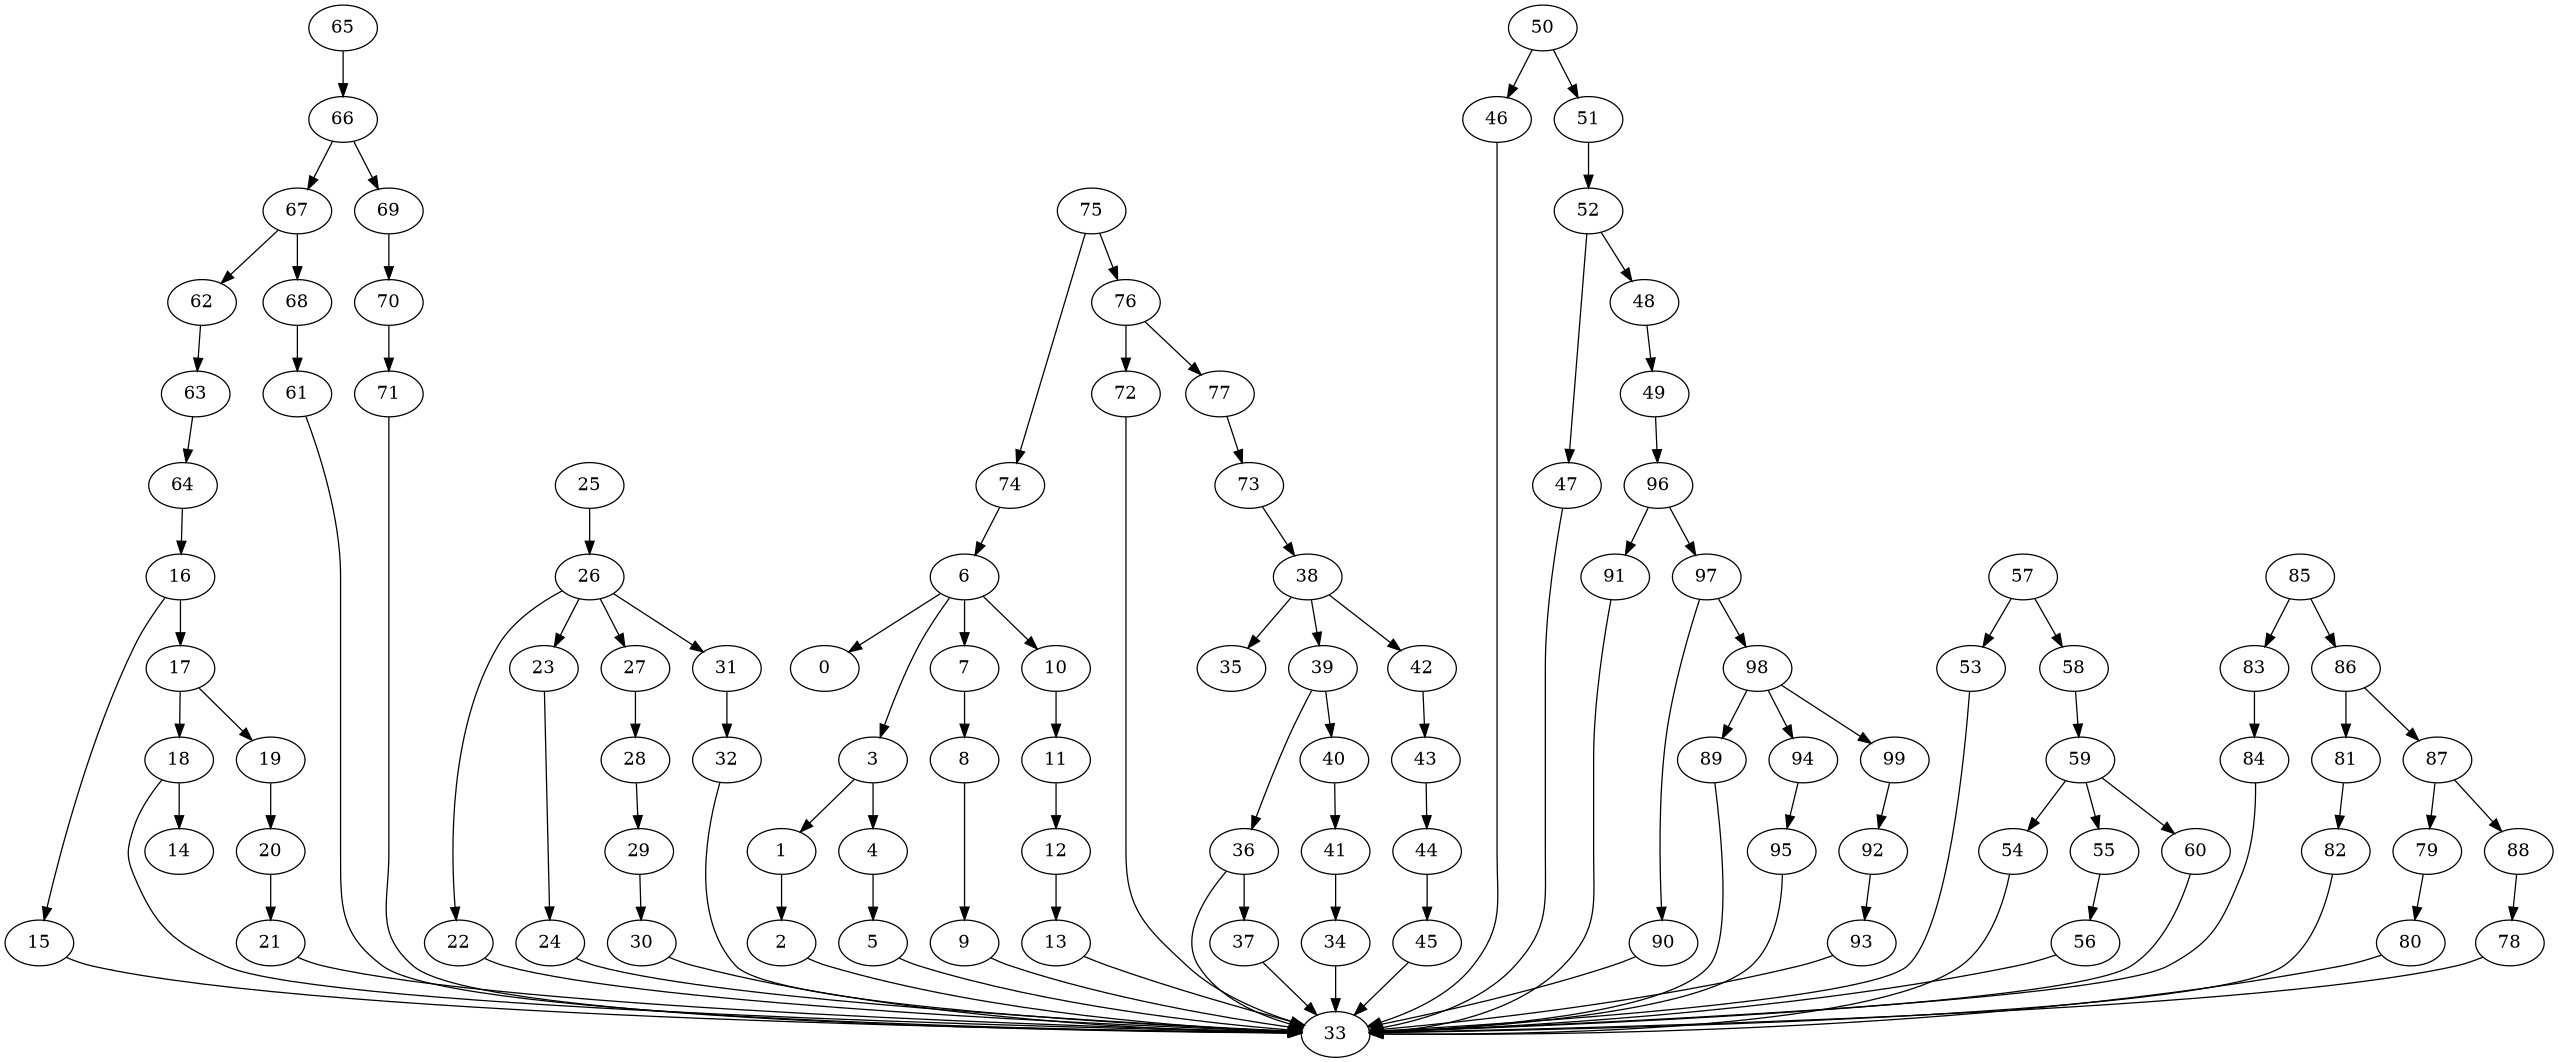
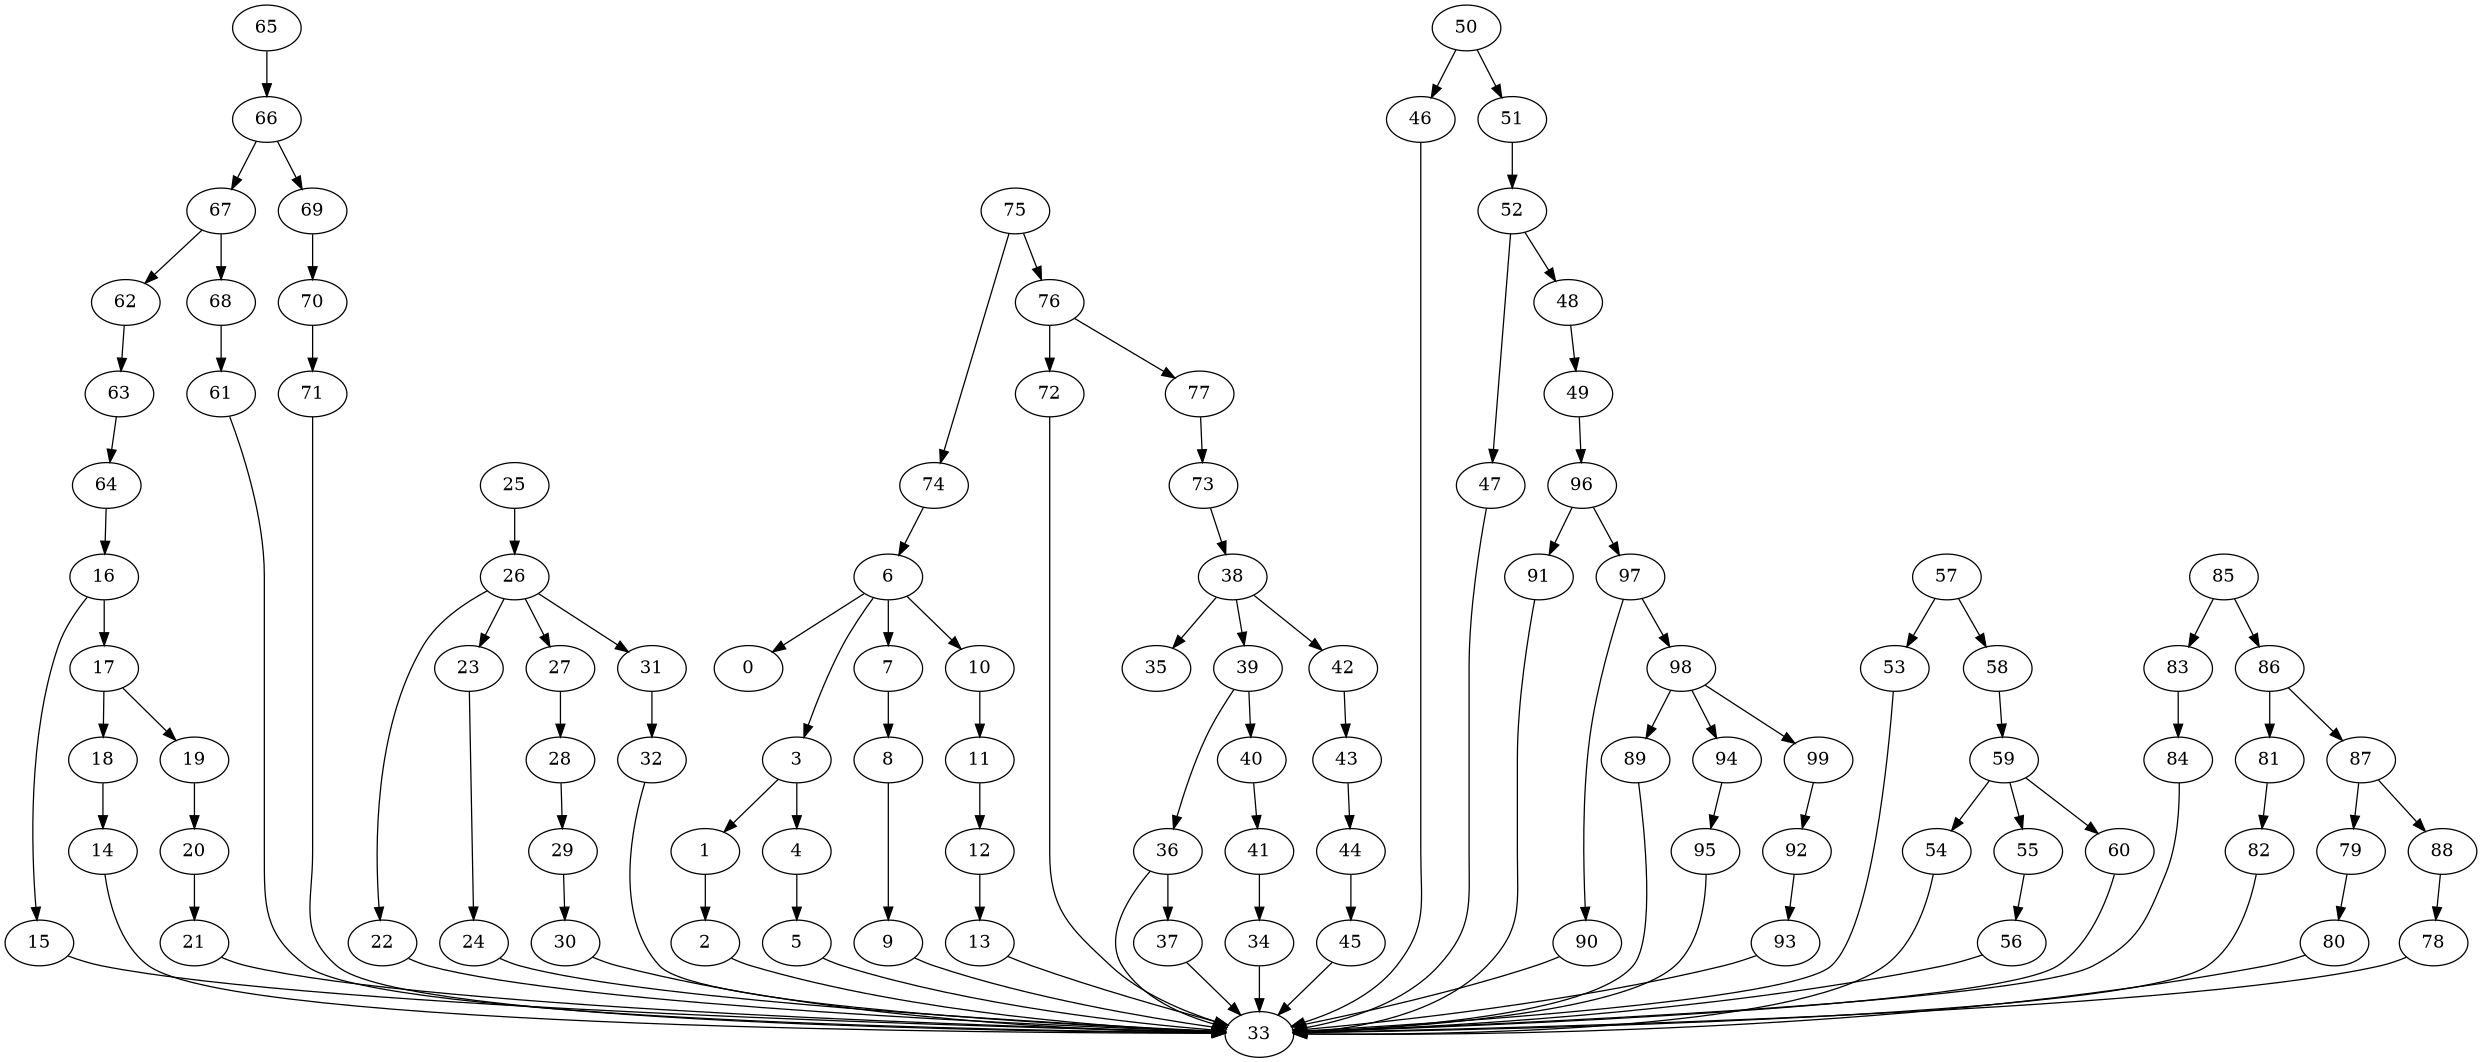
(409, 995) -> (626, 1022)
